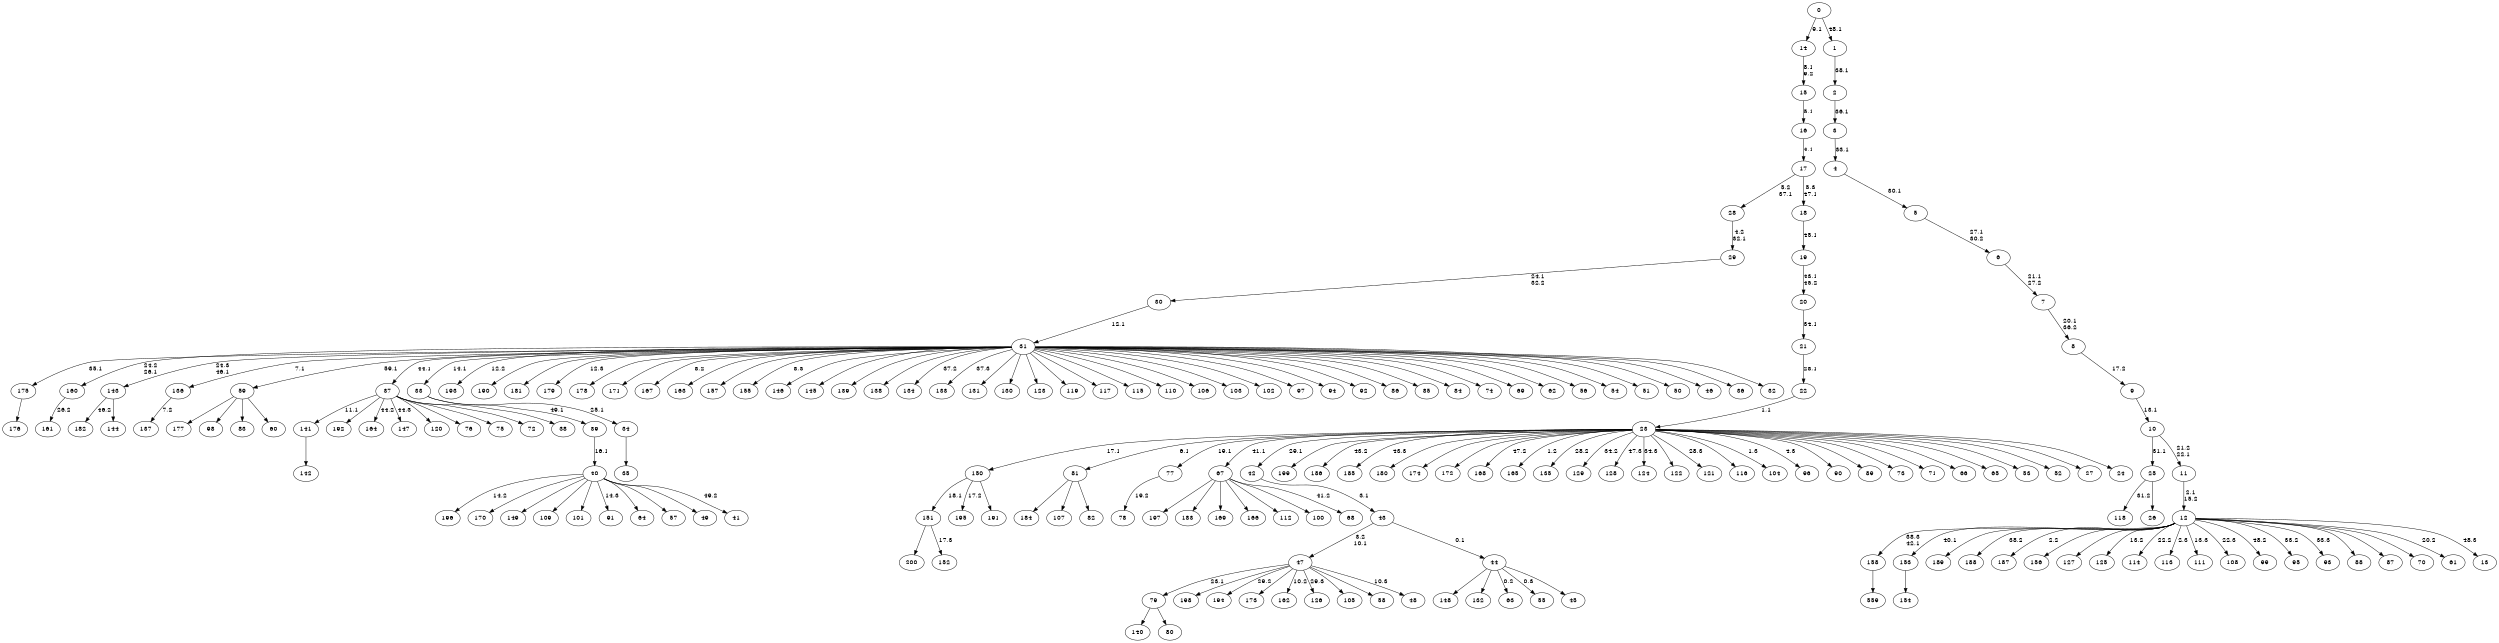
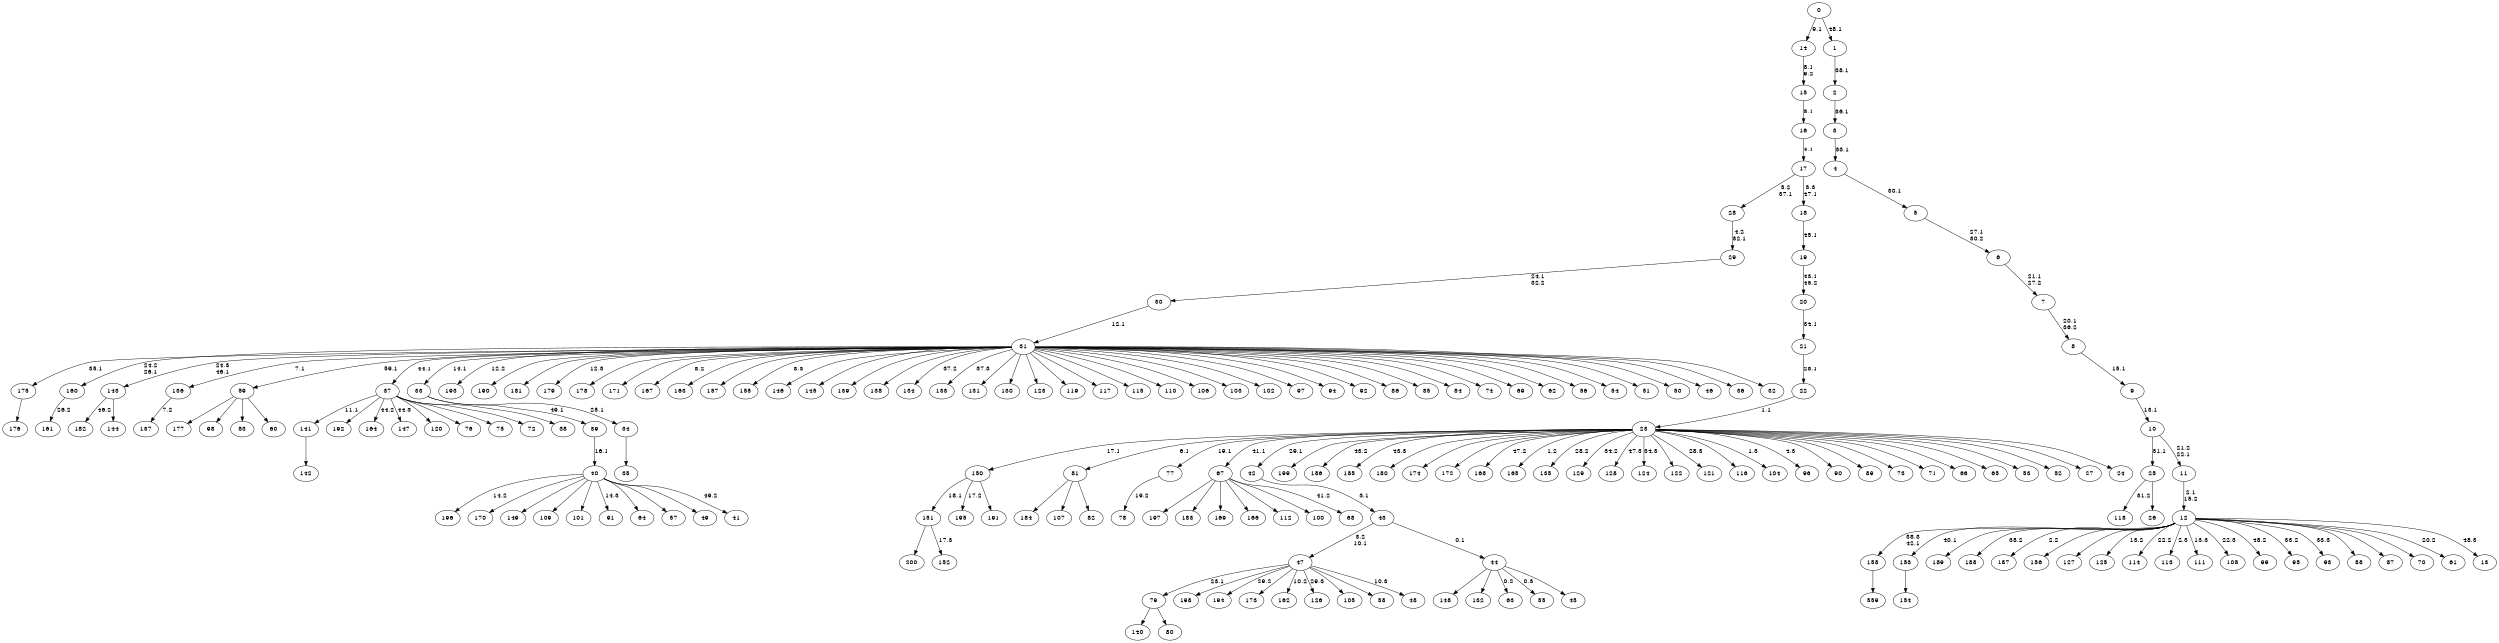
(2119, 369) -> (2119, 369)
